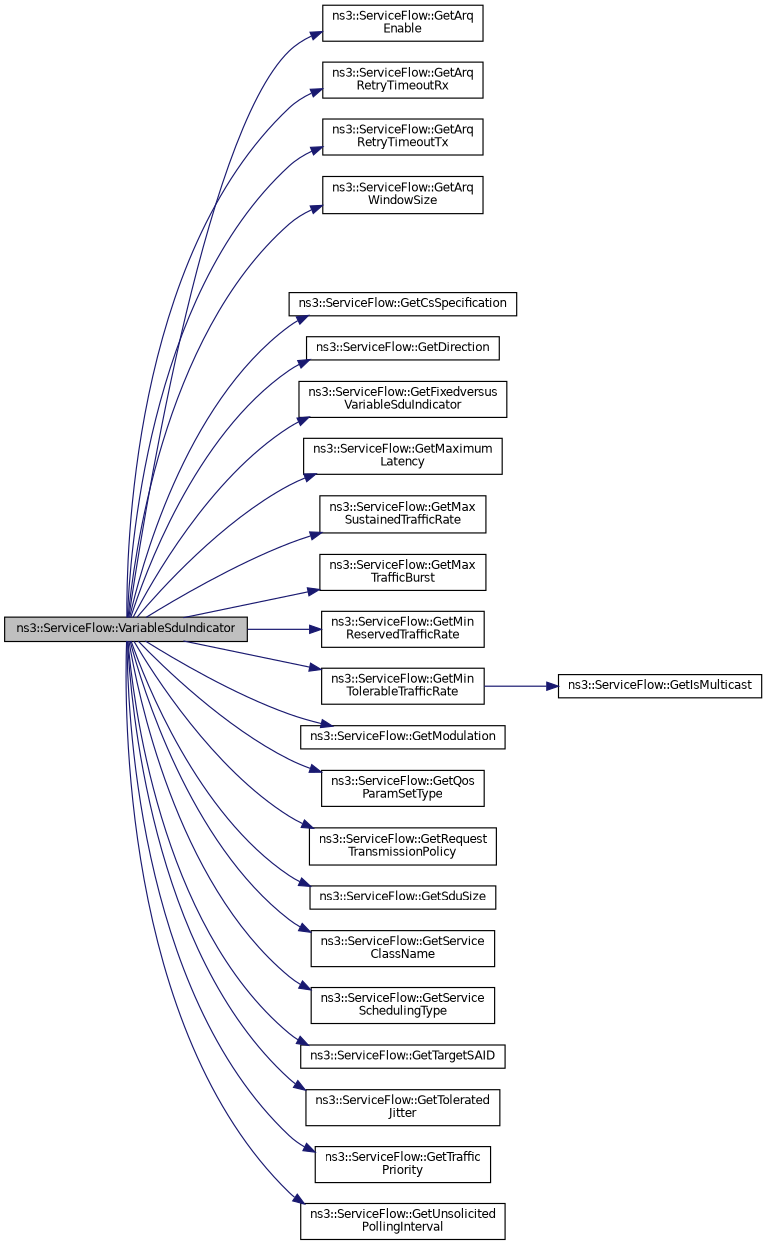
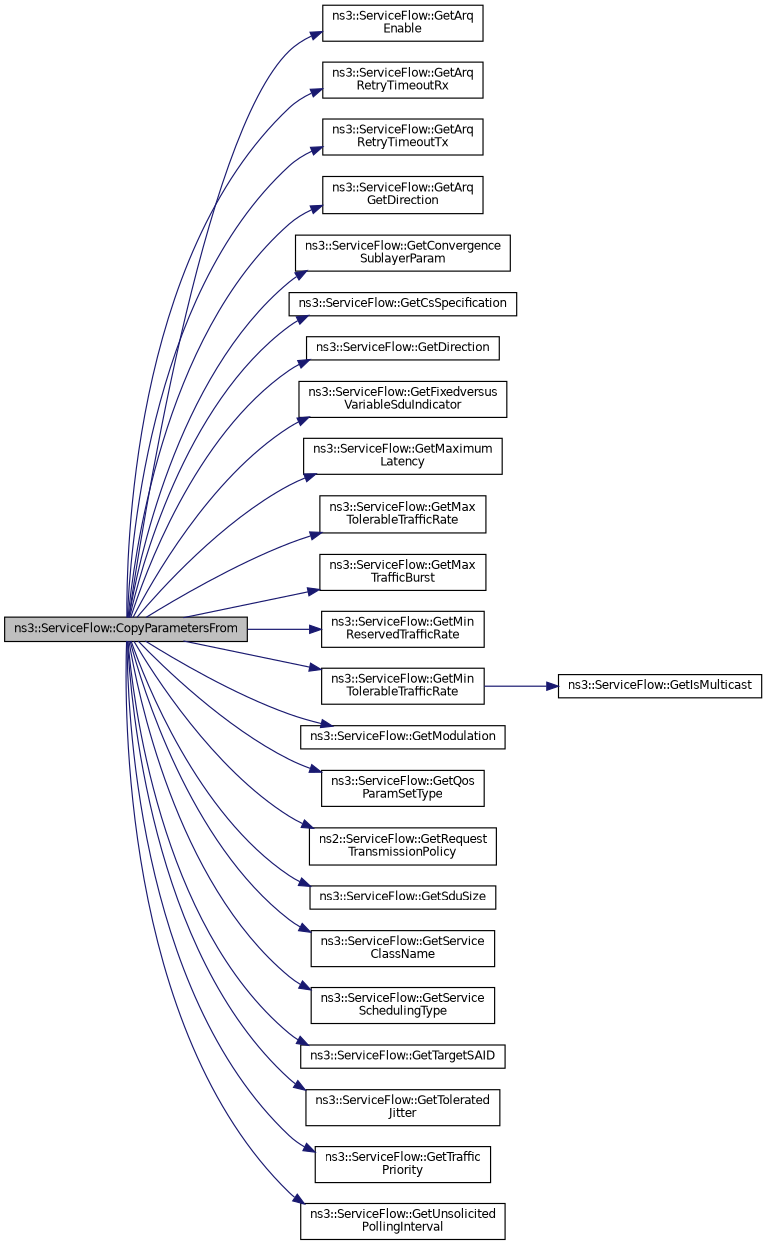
(403, 195) -> (403, 195)
none -> (403, 253)
(403, 514) -> (403, 514)
(126, 629) -> (126, 629)
(403, 846) -> (403, 846)
